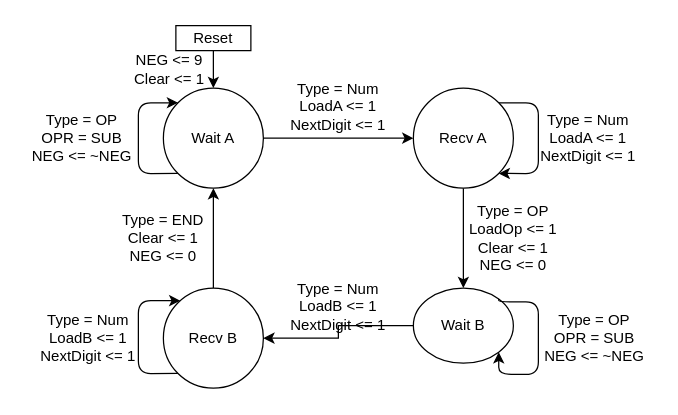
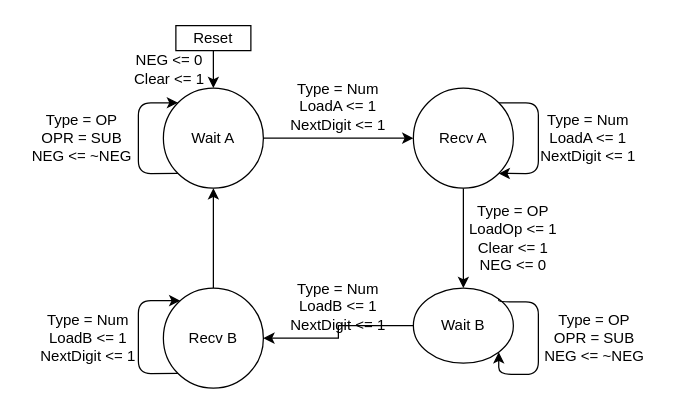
(169, 69) -> (169, 69)
(163, 238) -> none
